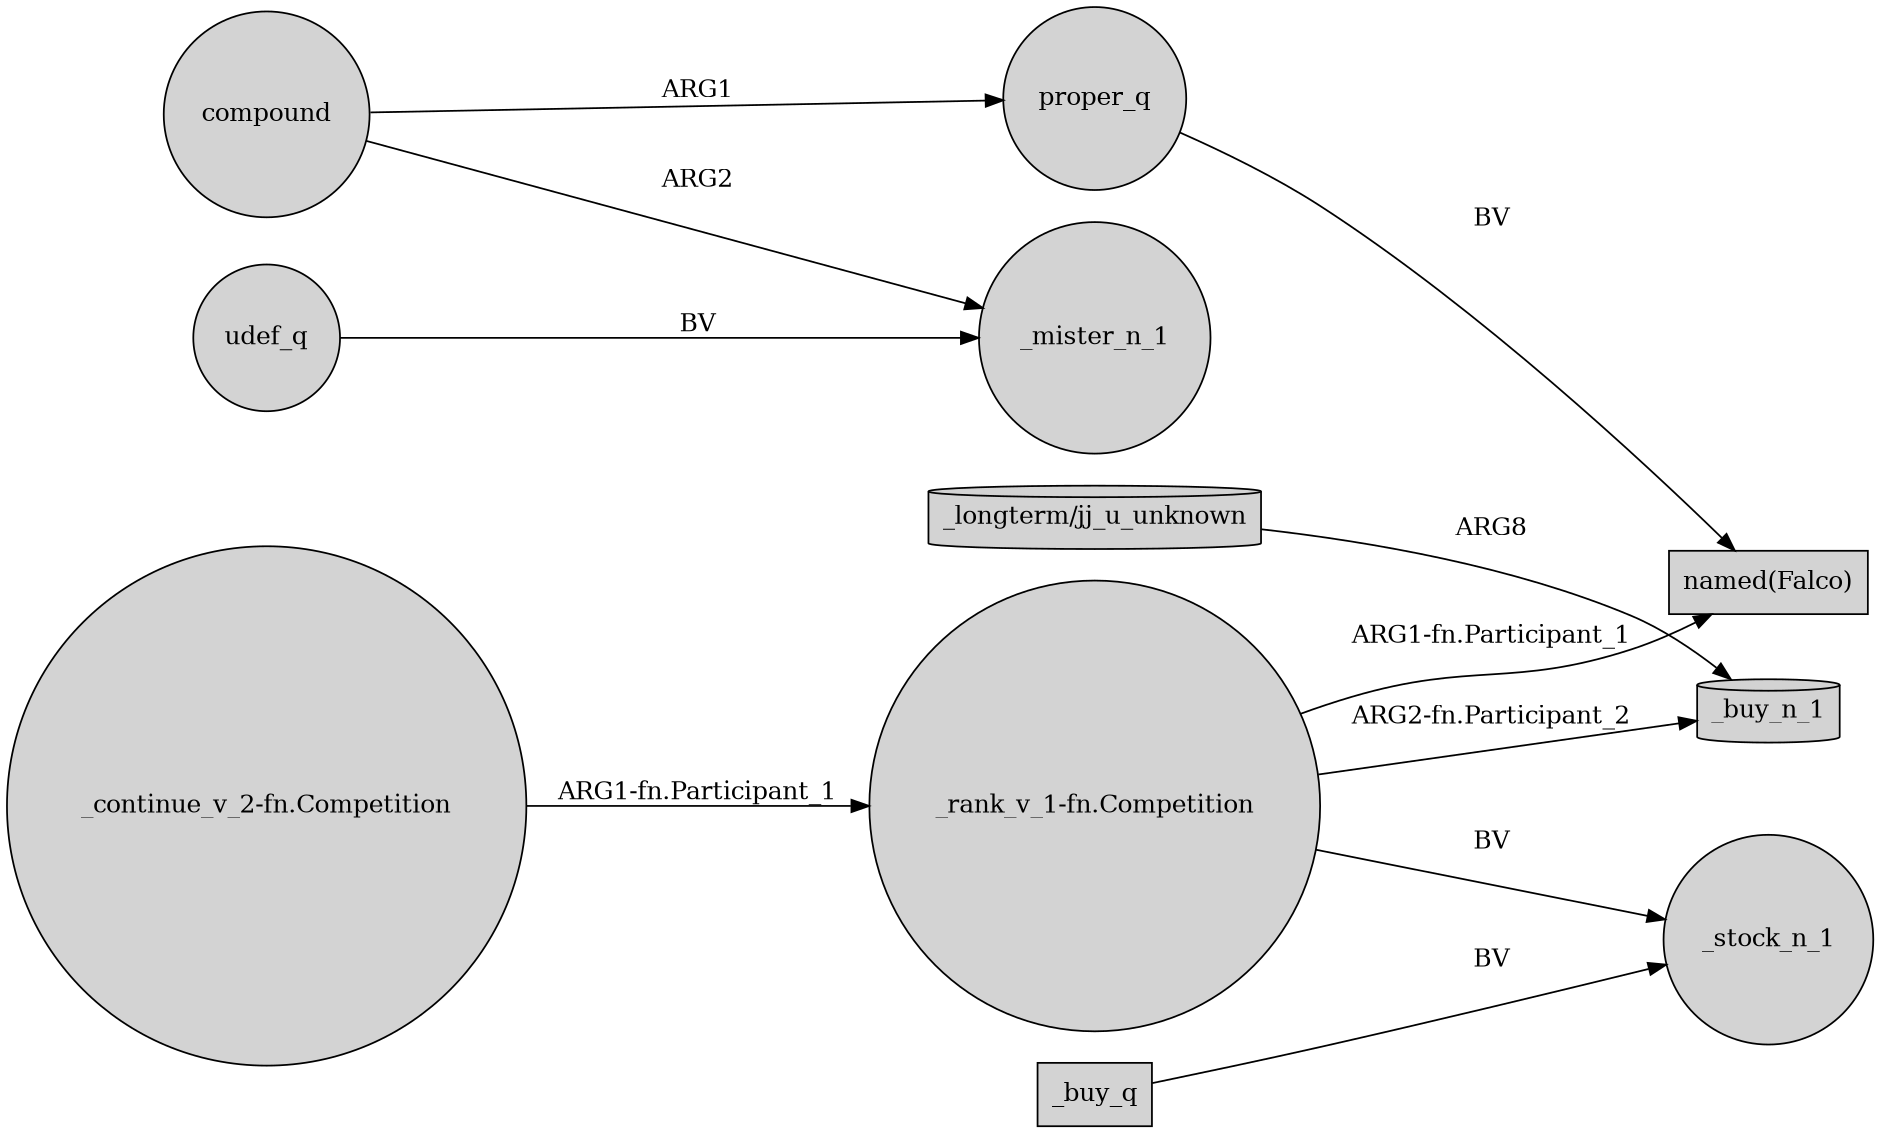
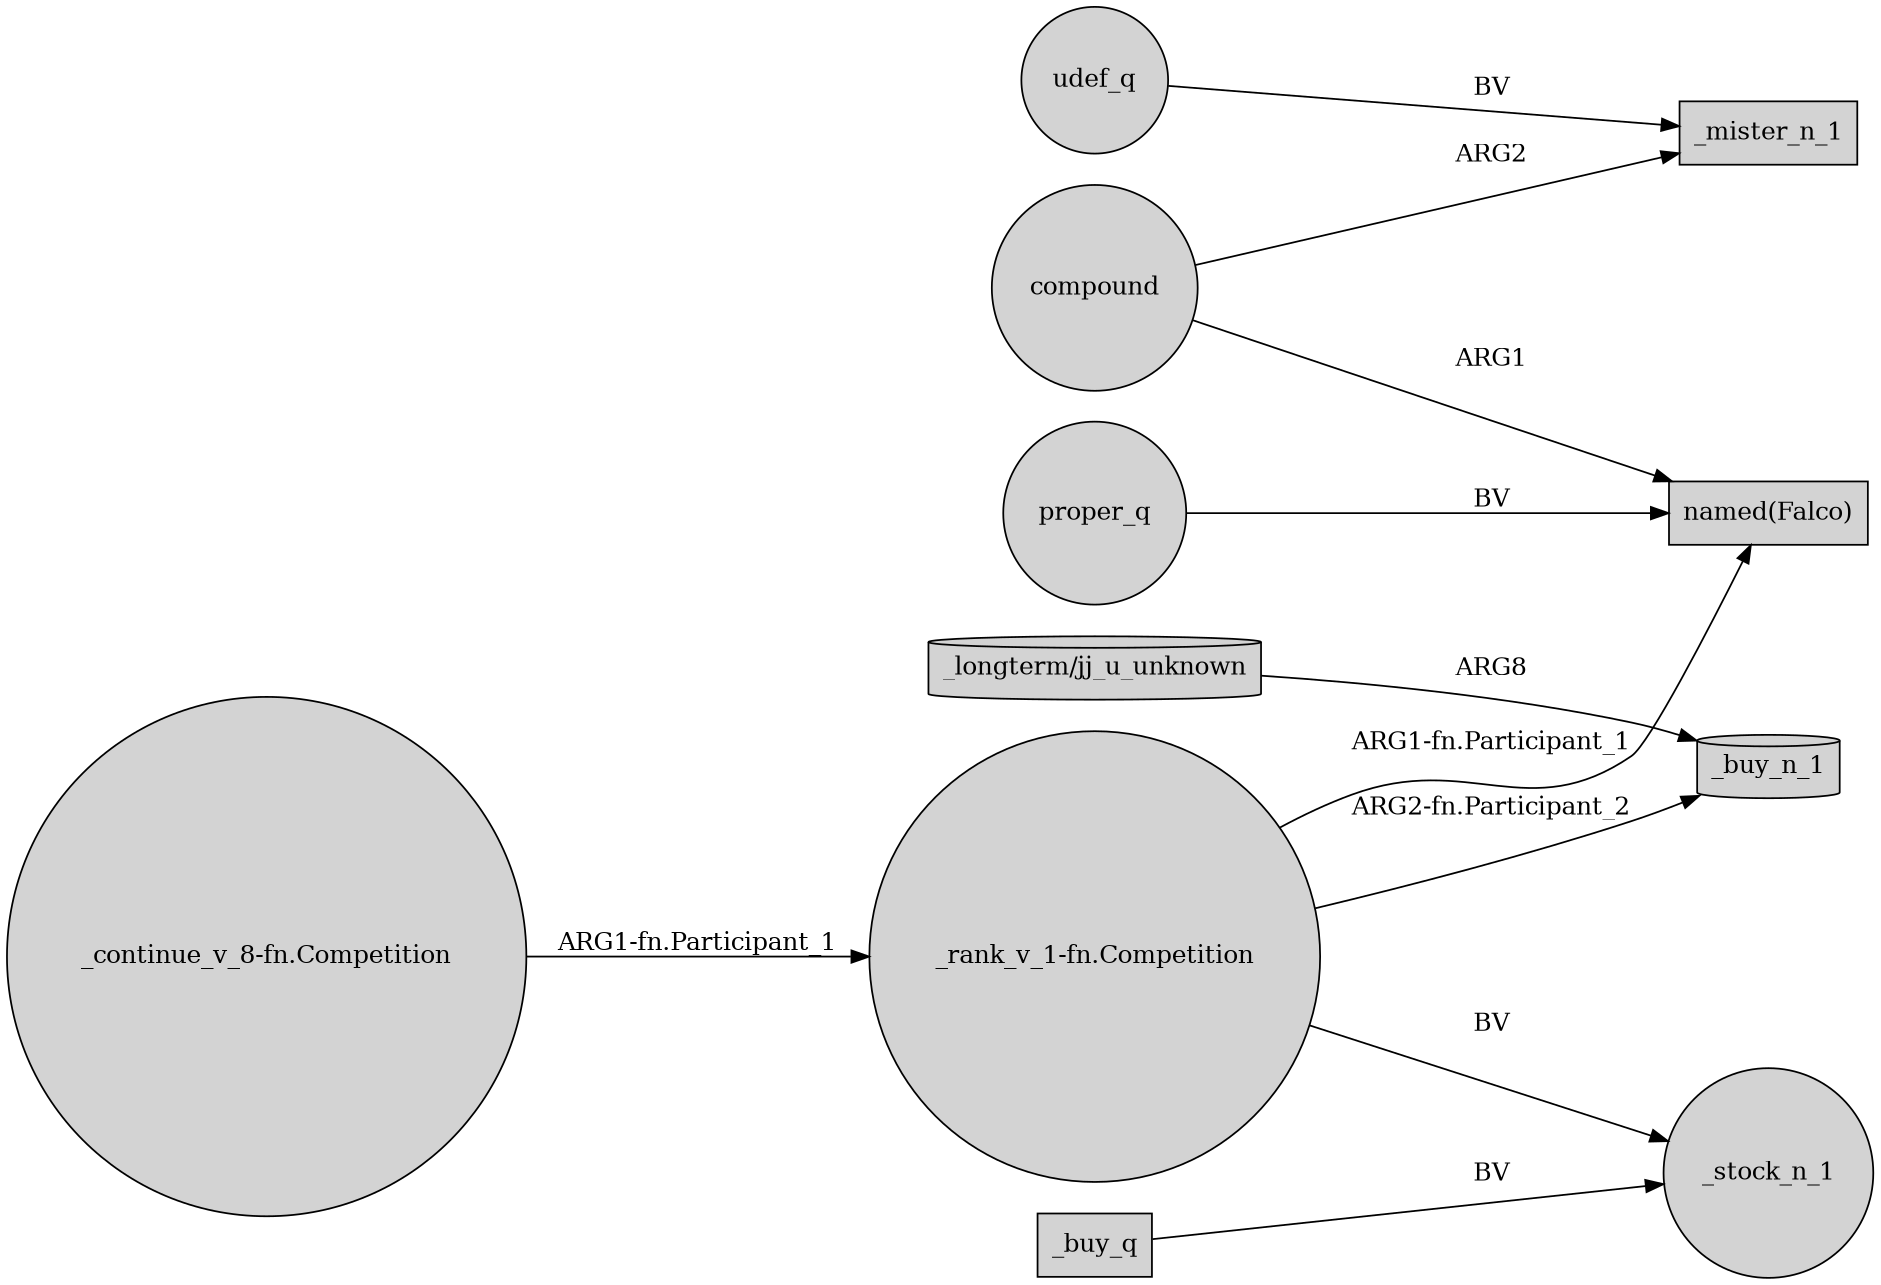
(678, 107) -> (1424, 398)
(1095, 338) -> (1768, 133)
(267, 806) -> (267, 957)
